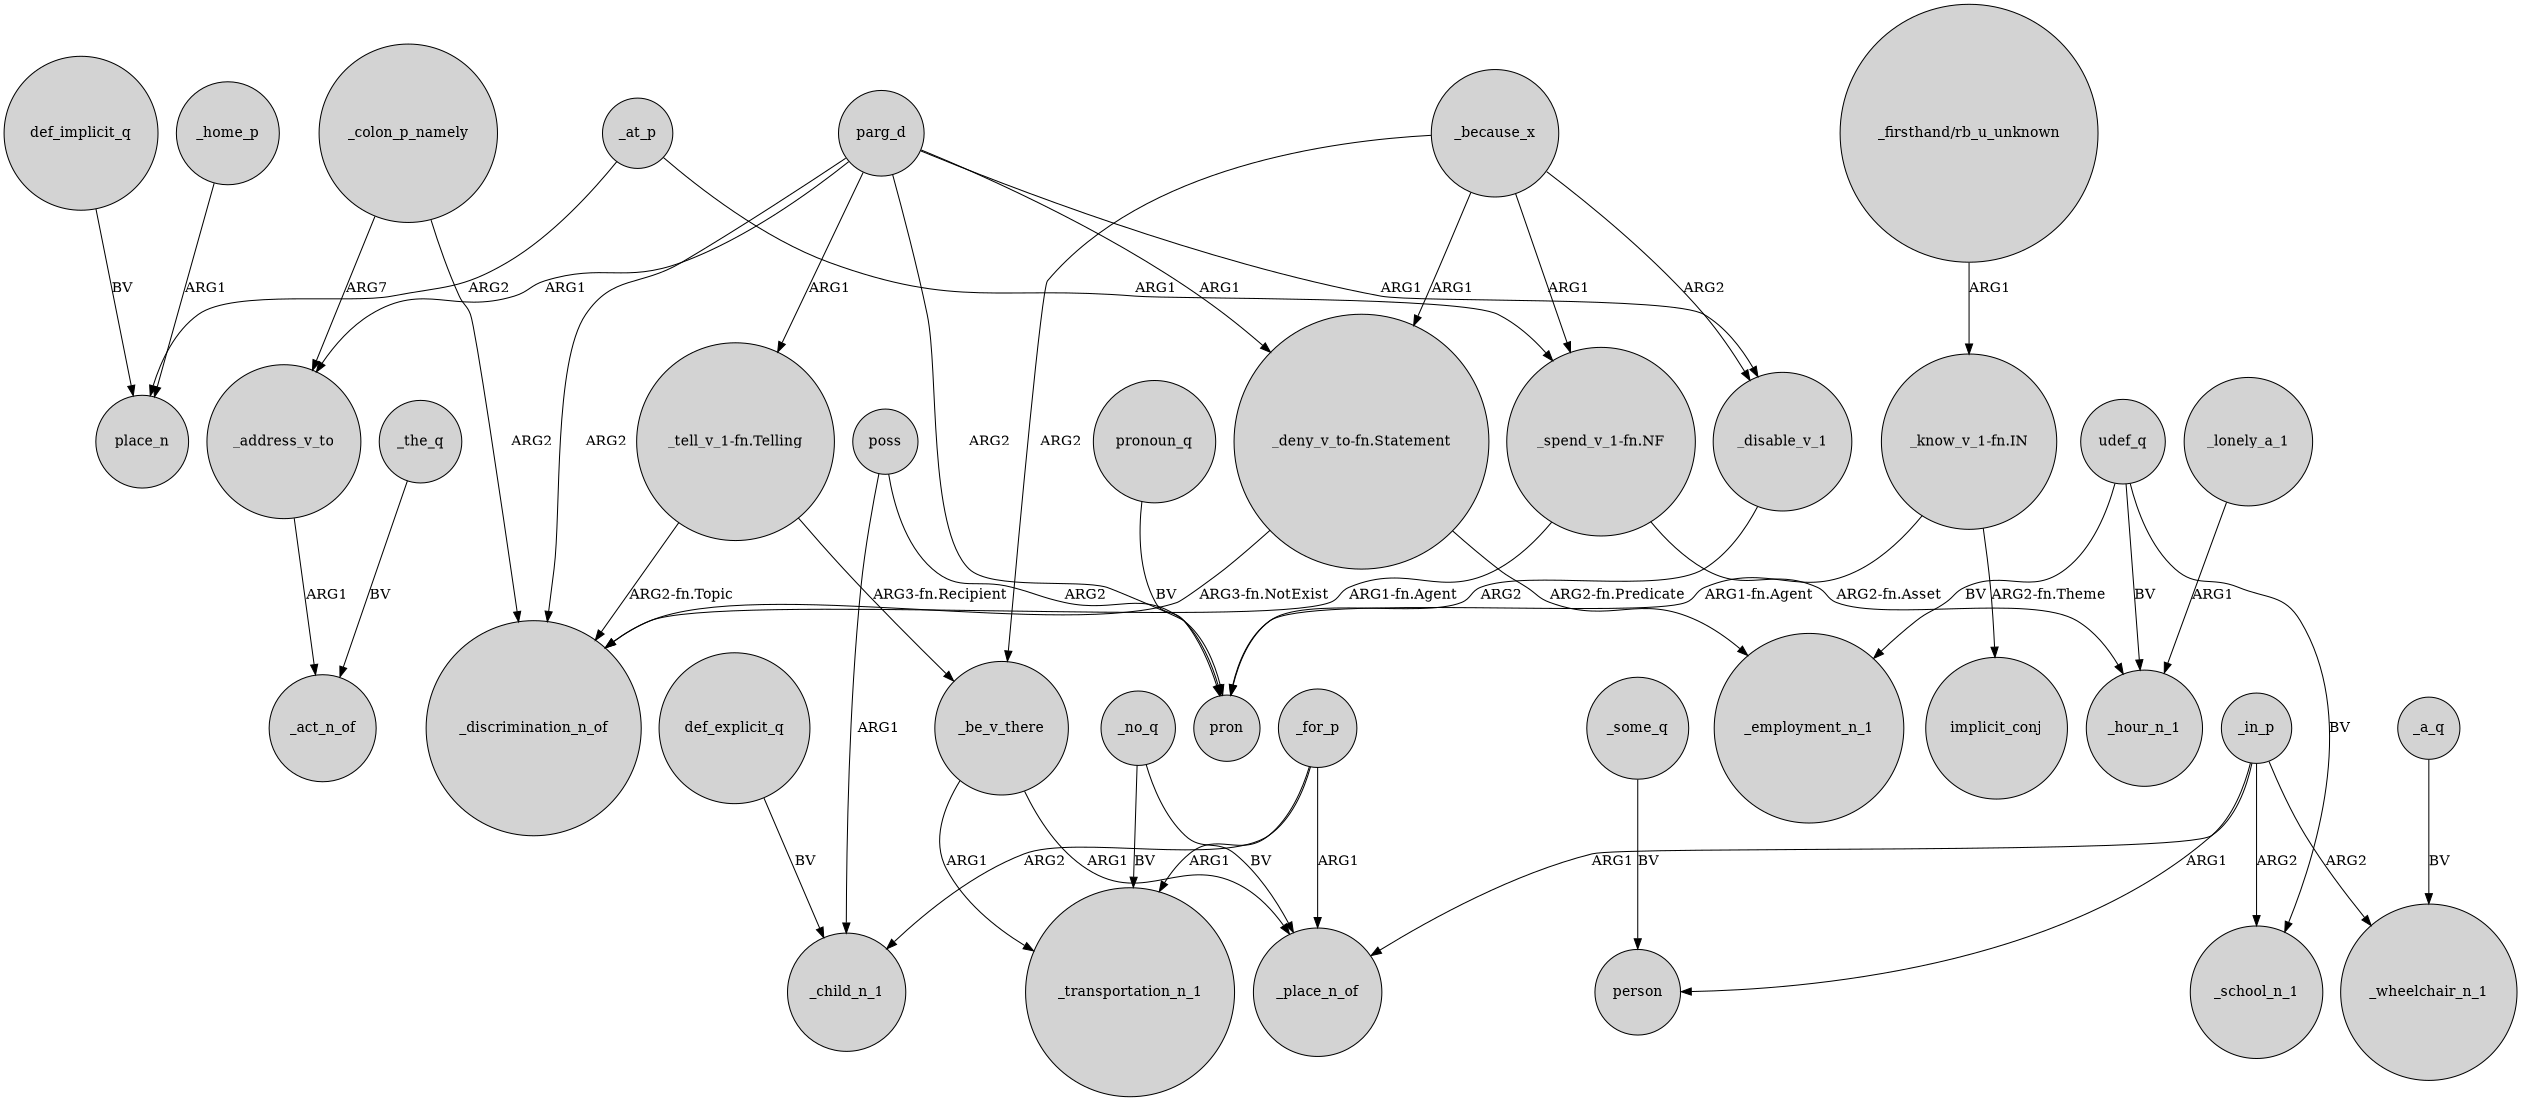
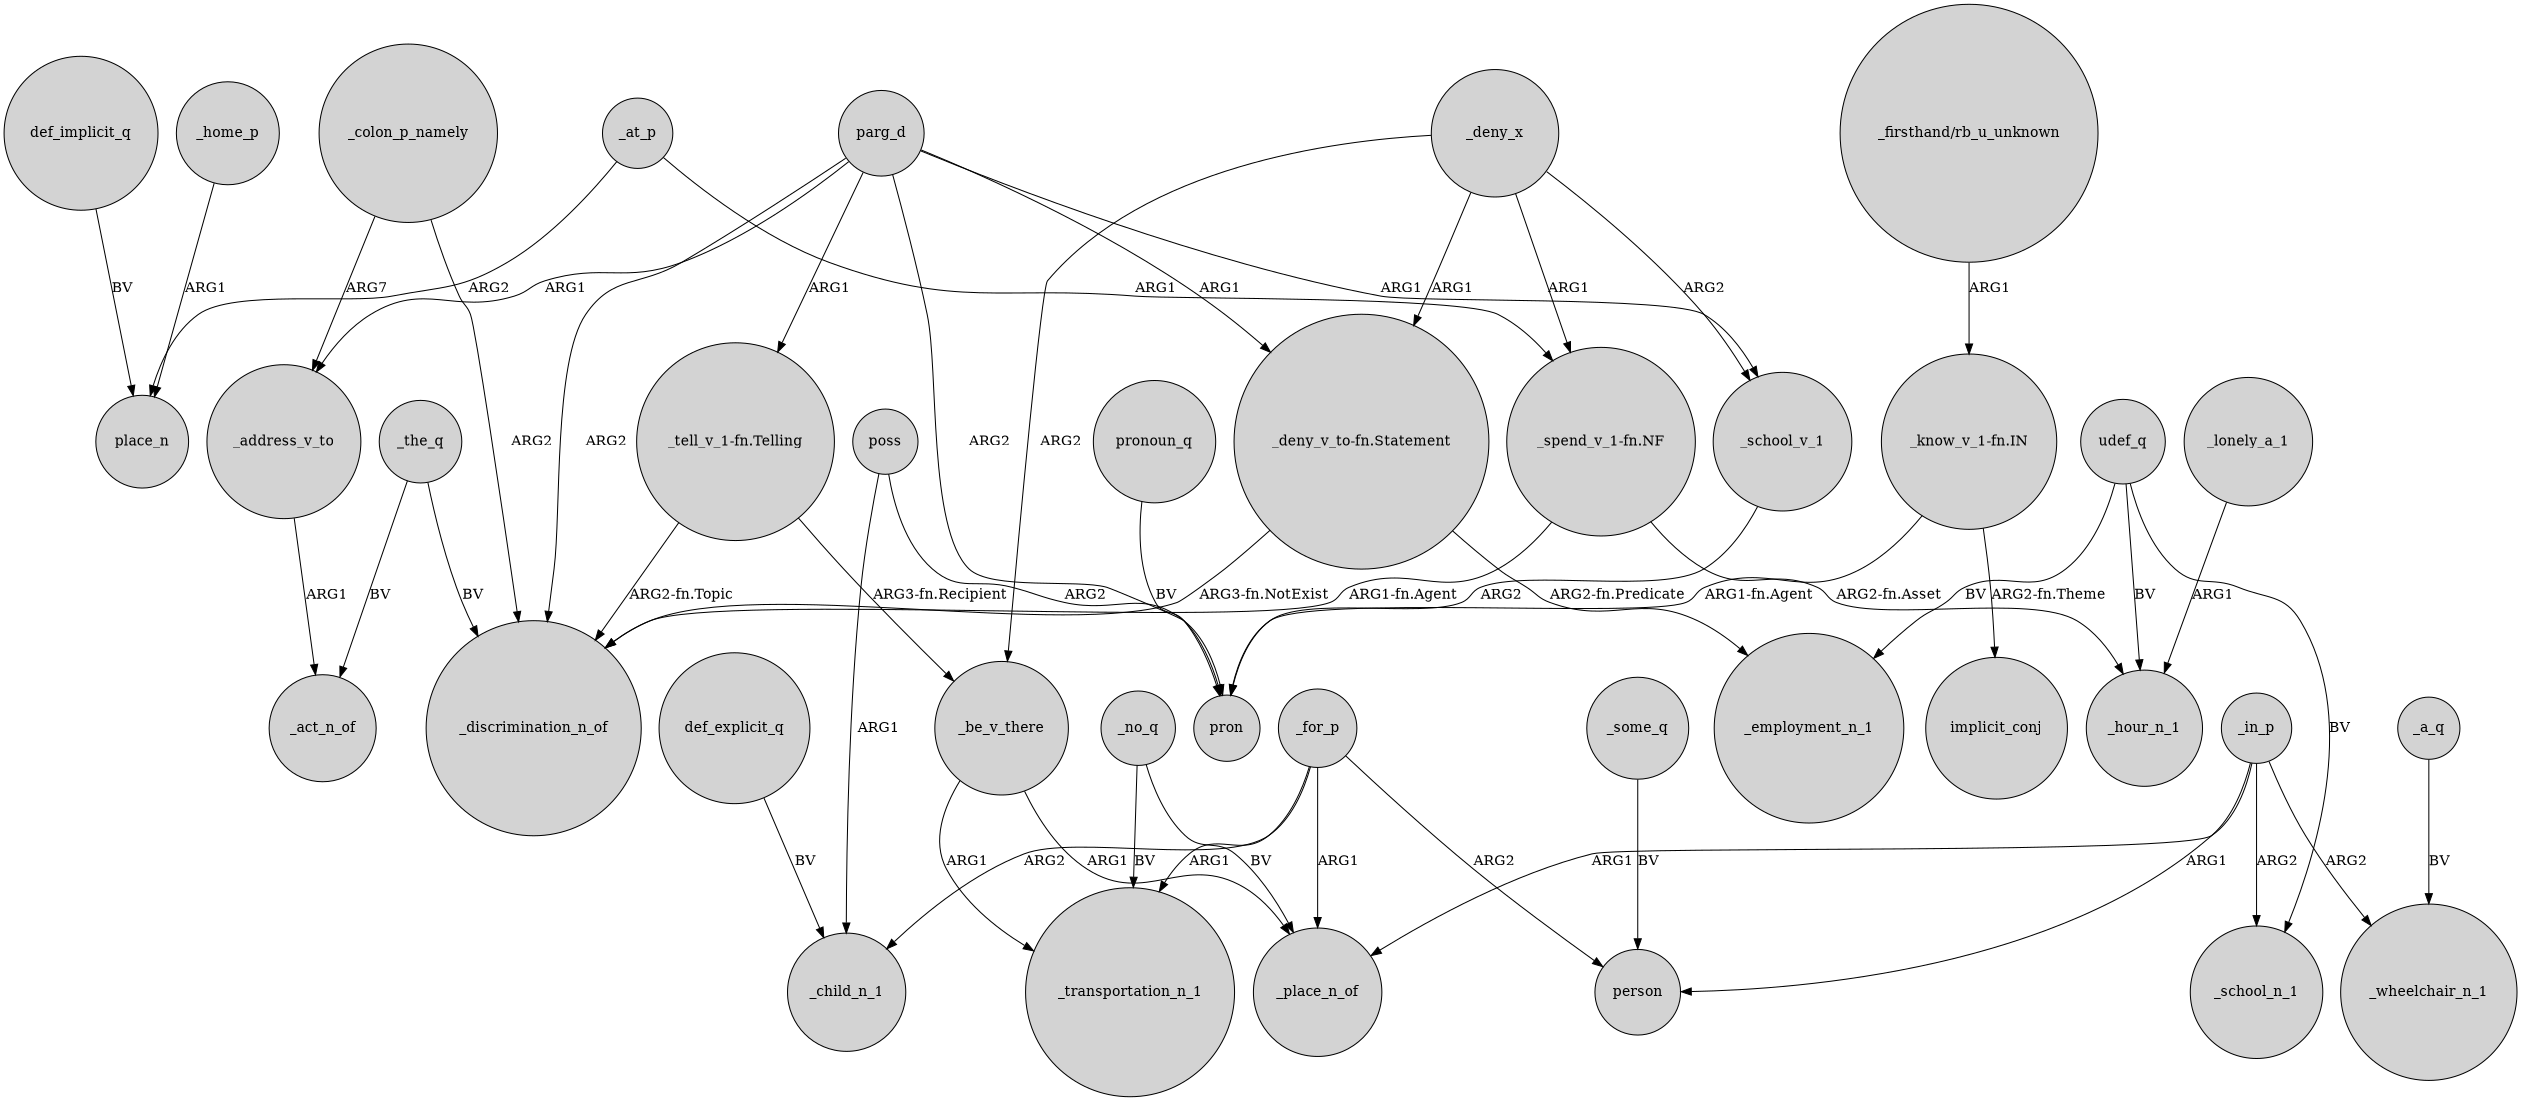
(1495, 133) -> (1495, 133)
(1782, 442) -> (1782, 442)
none -> (446, 556)
none -> (1466, 863)
